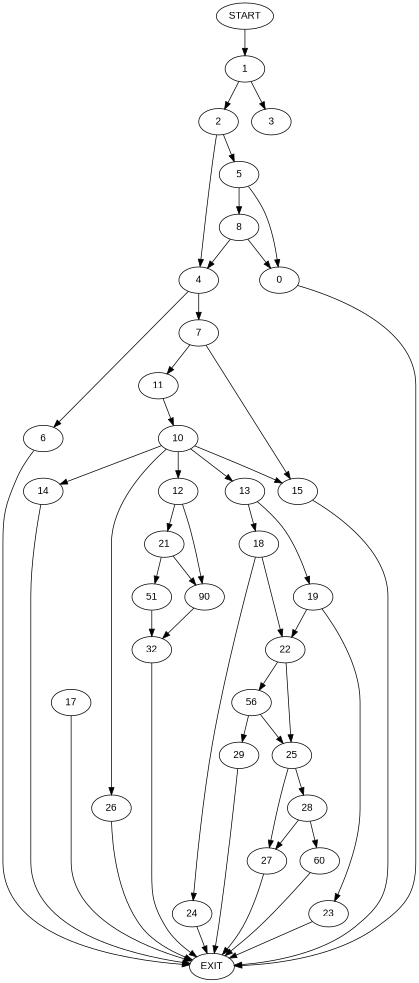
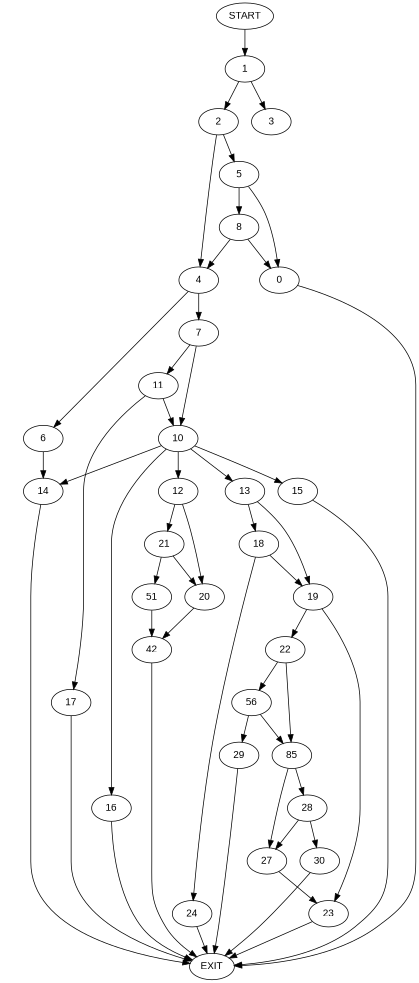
(246, 409) -> (189, 382)
none -> (84, 528)
(271, 593) -> (283, 568)
(205, 597) -> (205, 597)
(152, 650) -> (152, 650)
(292, 755) -> (292, 755)
(3, 765) -> (43, 461)
(111, 808) -> (111, 808)
(320, 861) -> (320, 861)
(249, 913) -> (293, 884)
